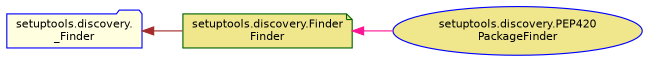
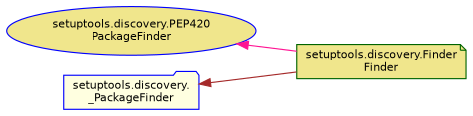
(74, 31) -> (131, 92)
(378, 31) -> (272, 48)
